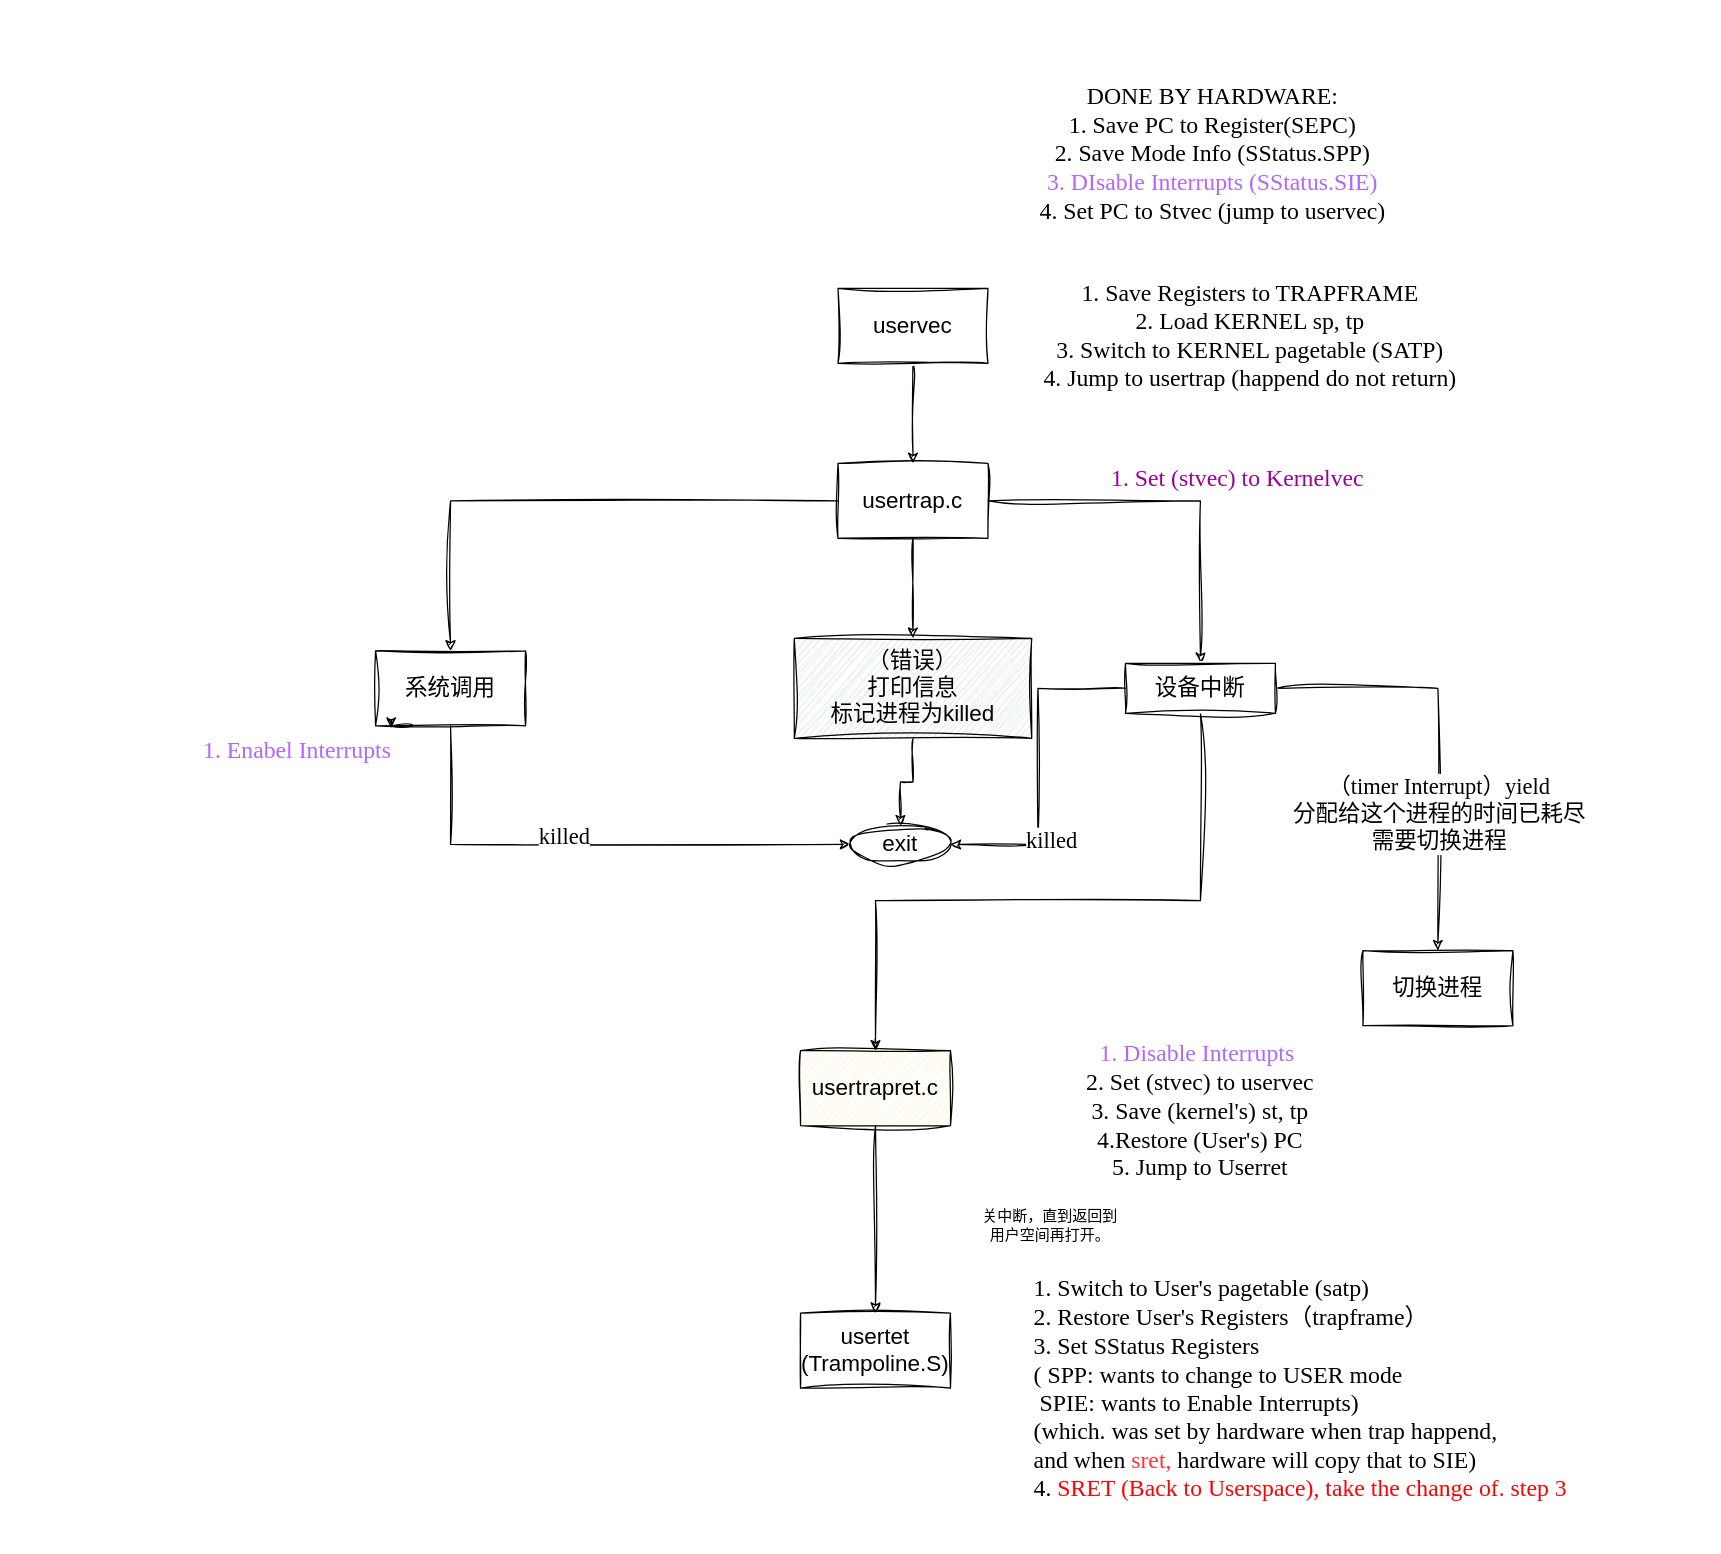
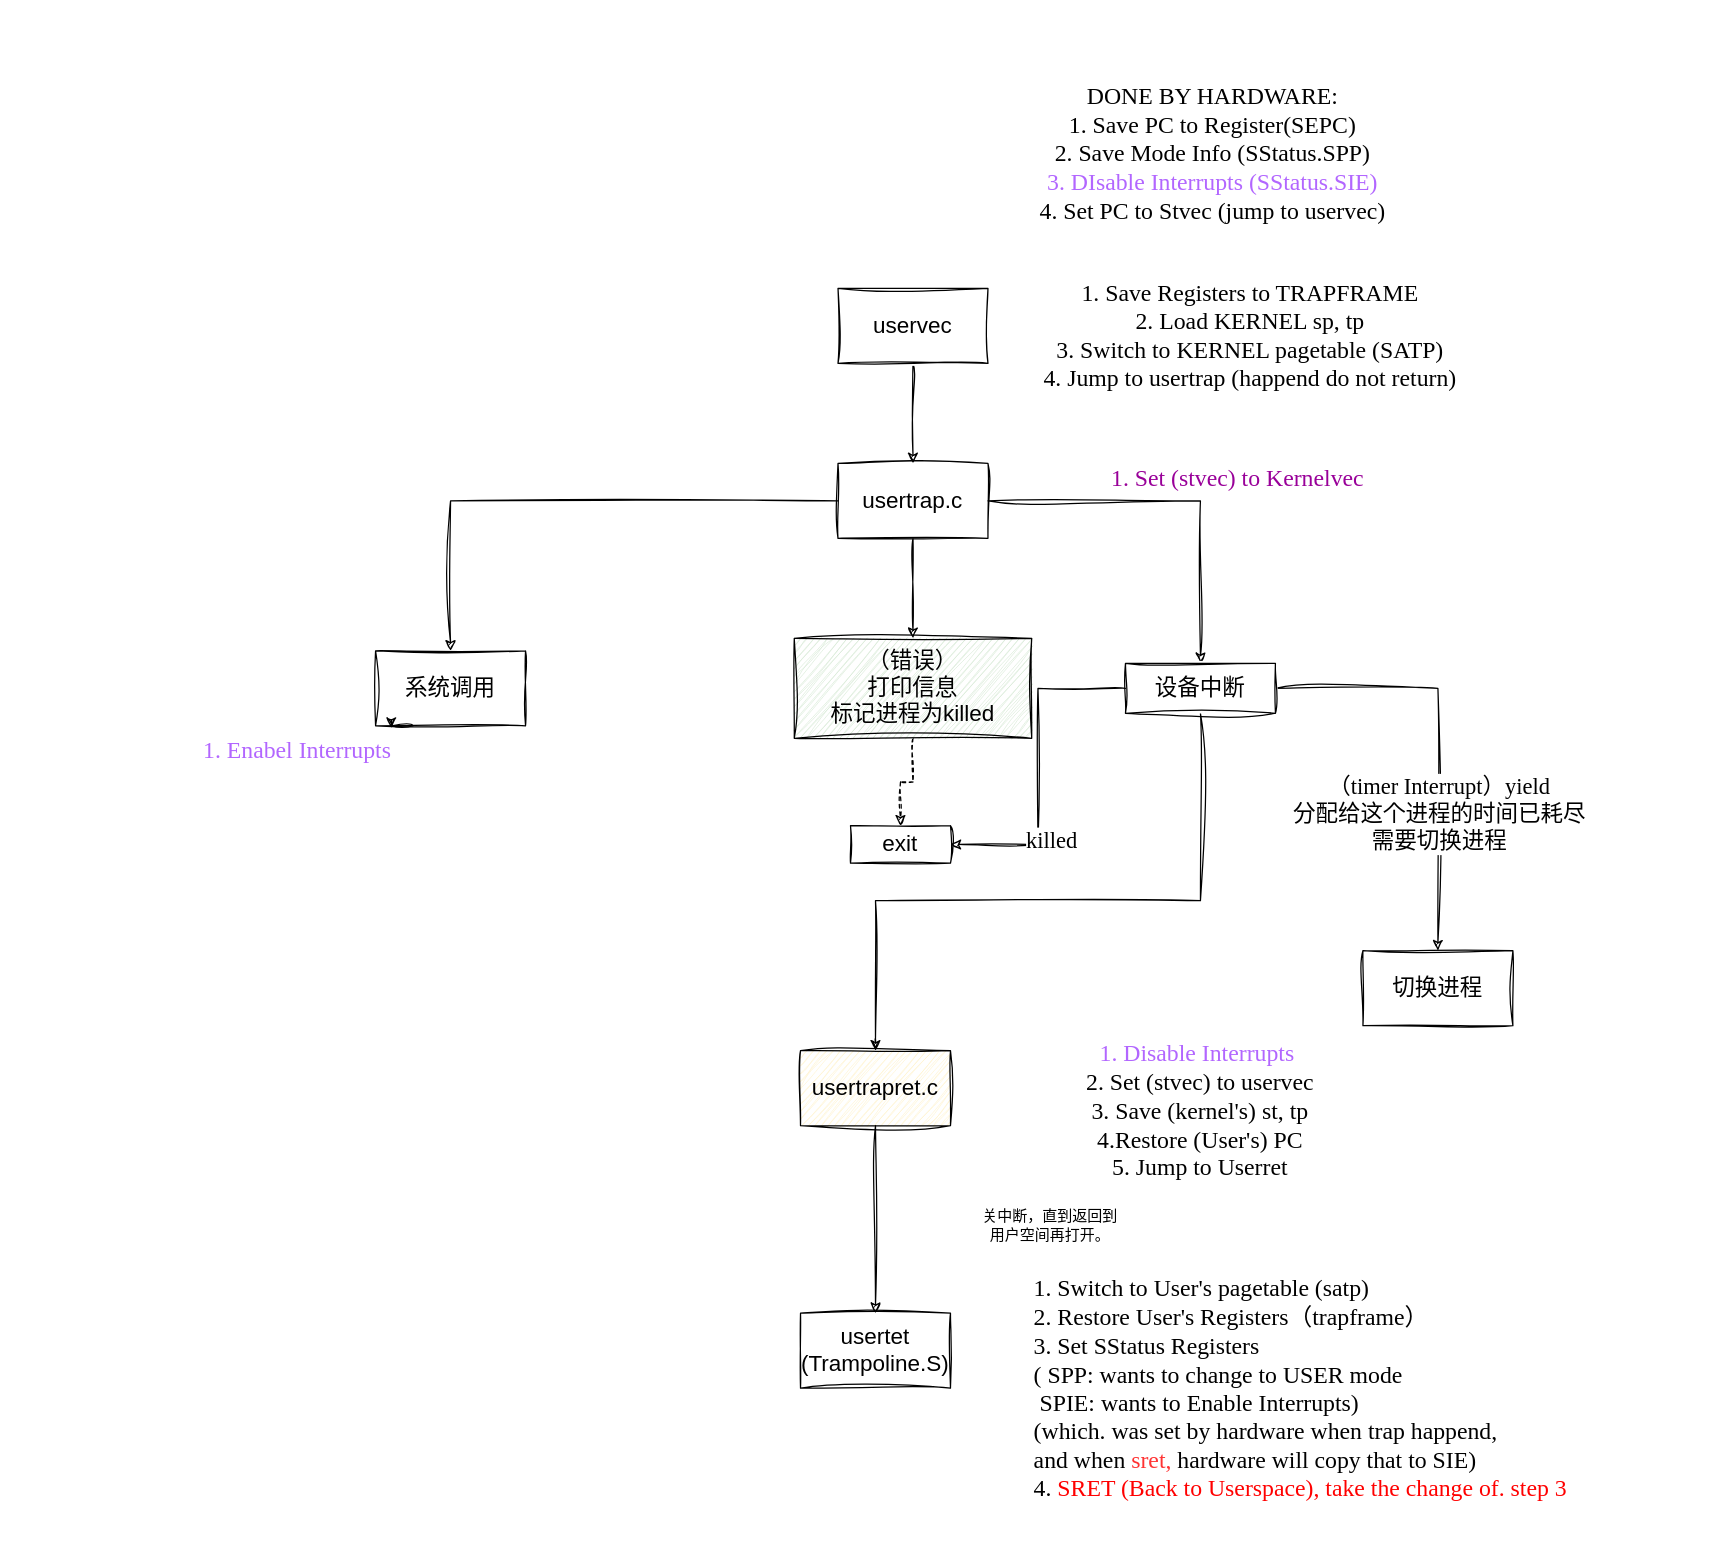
(910, 782) -> (910, 782)
(589, 844) -> none
(901, 844) -> (901, 844)
